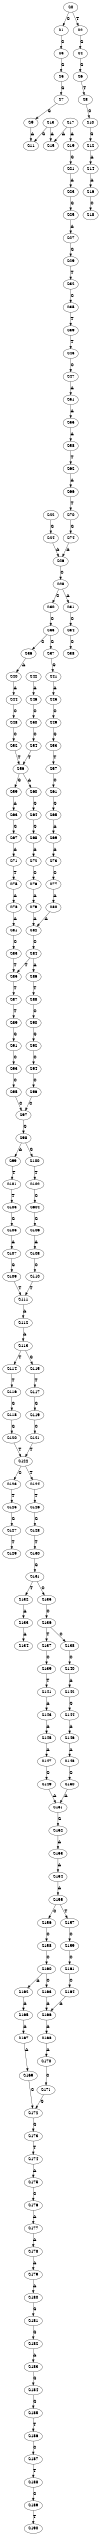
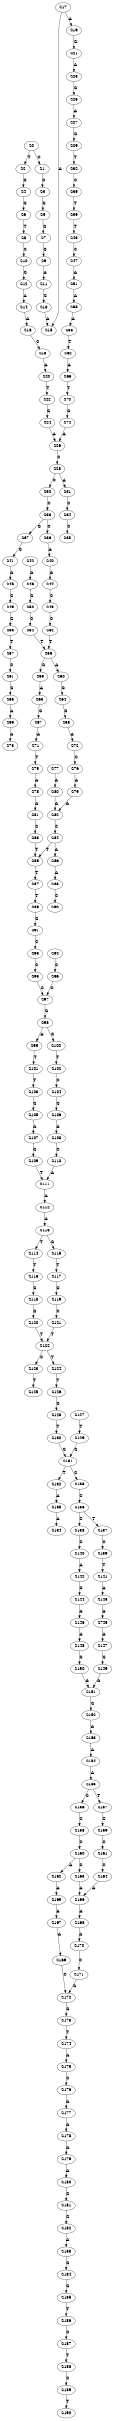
(42, 133) -> (44, 295)
none -> (46, 377)
(35, 711) -> (32, 596)
(53, 872) -> none
(35, 988) -> (56, 873)
(34, 1046) -> none
(35, 1208) -> (56, 1092)
(31, 1288) -> (52, 1173)
none -> (74, 1449)
(12, 1518) -> none
(47, 1738) -> (103, 1623)
